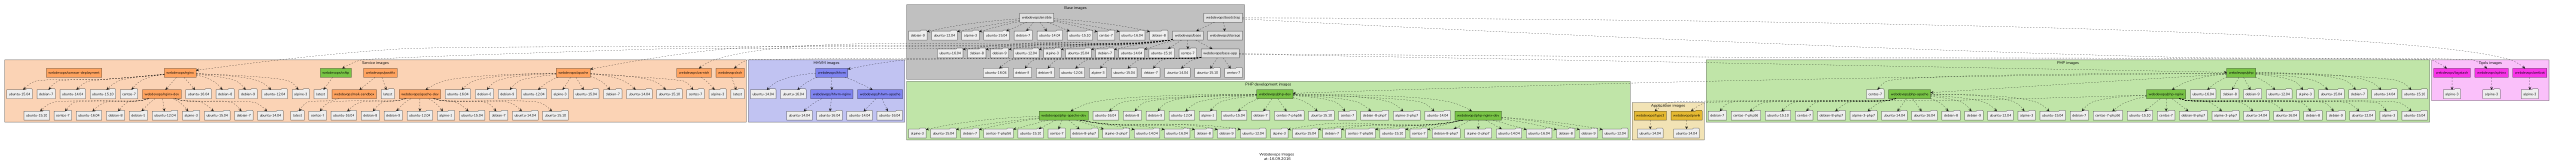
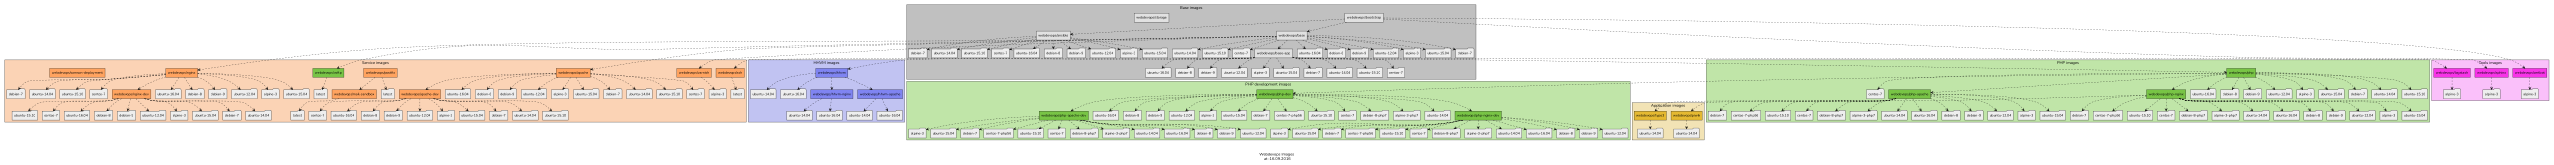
(1224, 25) -> (1209, 27)
(1687, 116) -> (1687, 116)
